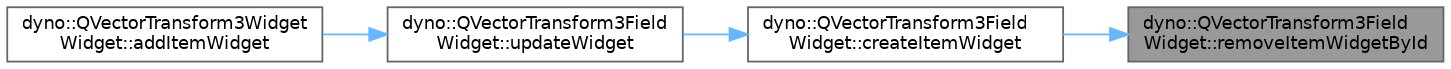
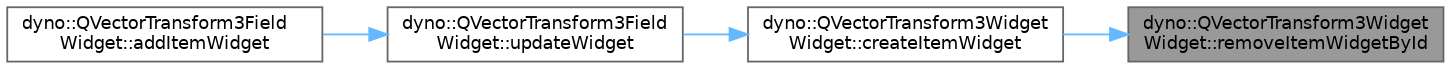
(165, 34) -> (165, 34)
(906, 34) -> (906, 34)
(1286, 34) -> (1286, 34)
